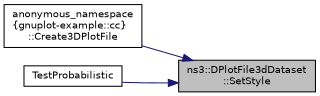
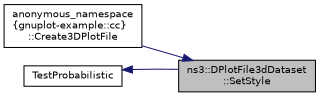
(145, 83) -> (156, 69)
